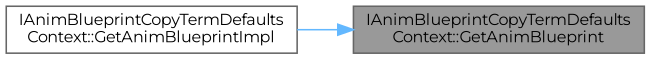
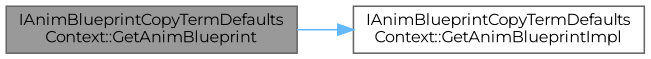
(317, 30) -> (317, 30)
